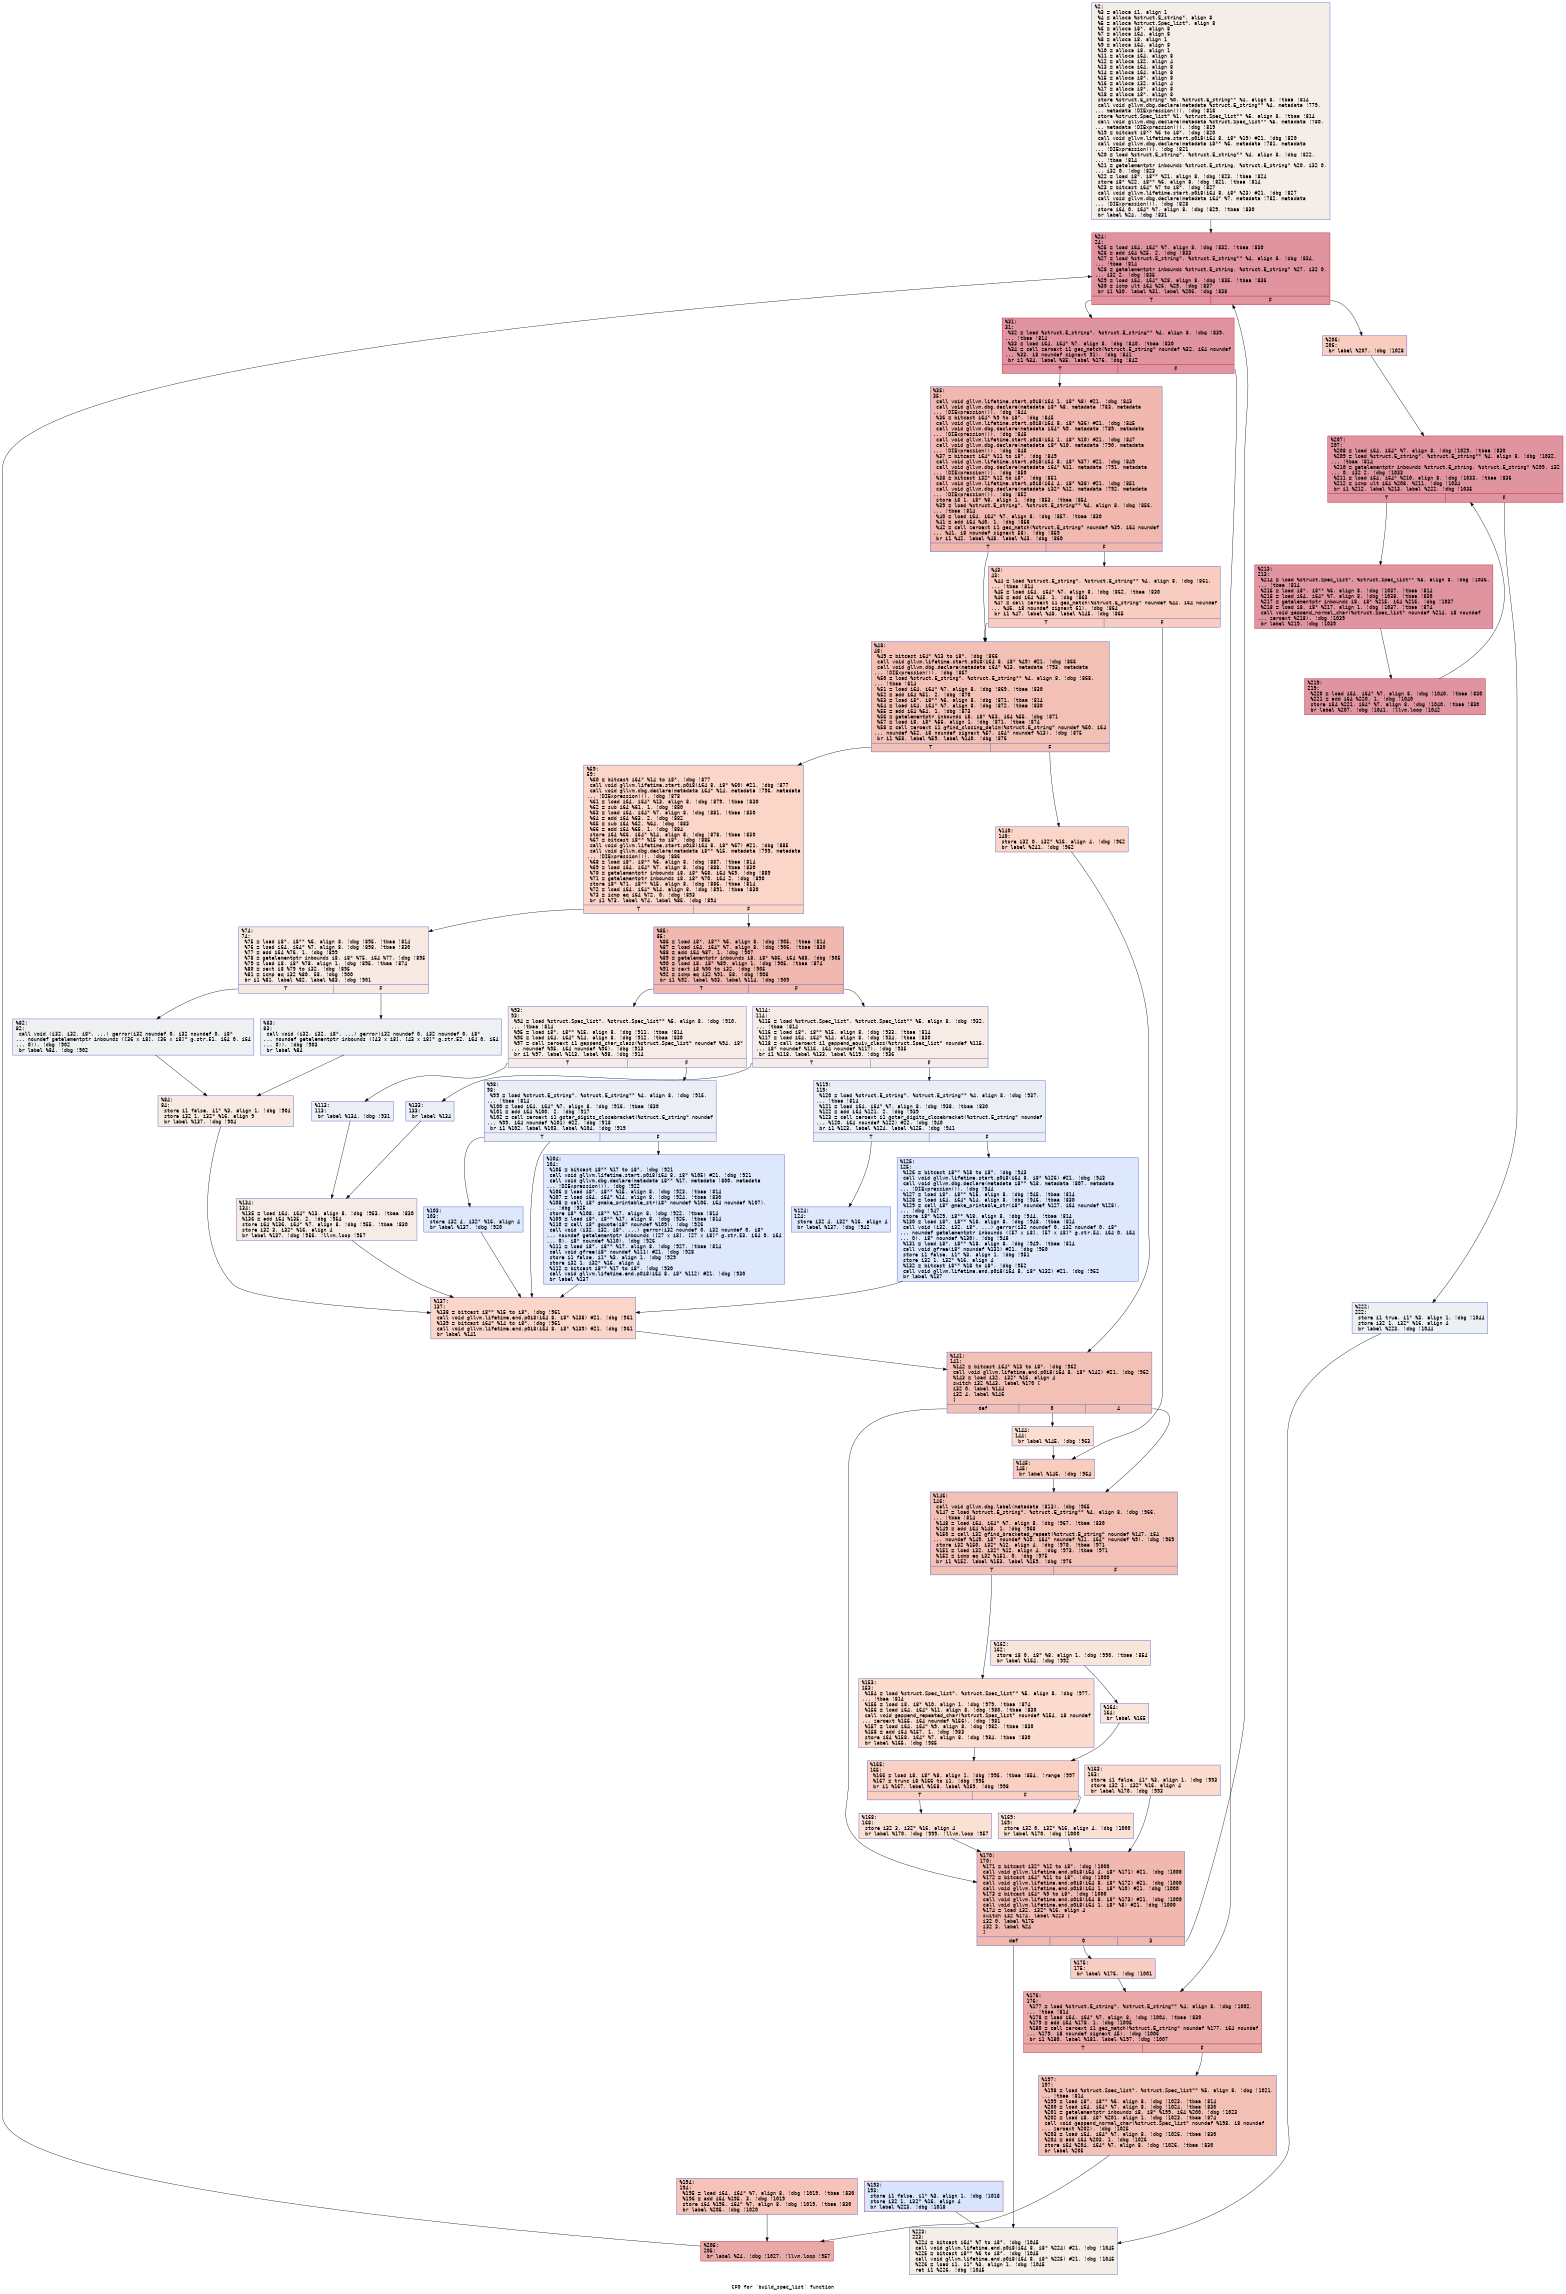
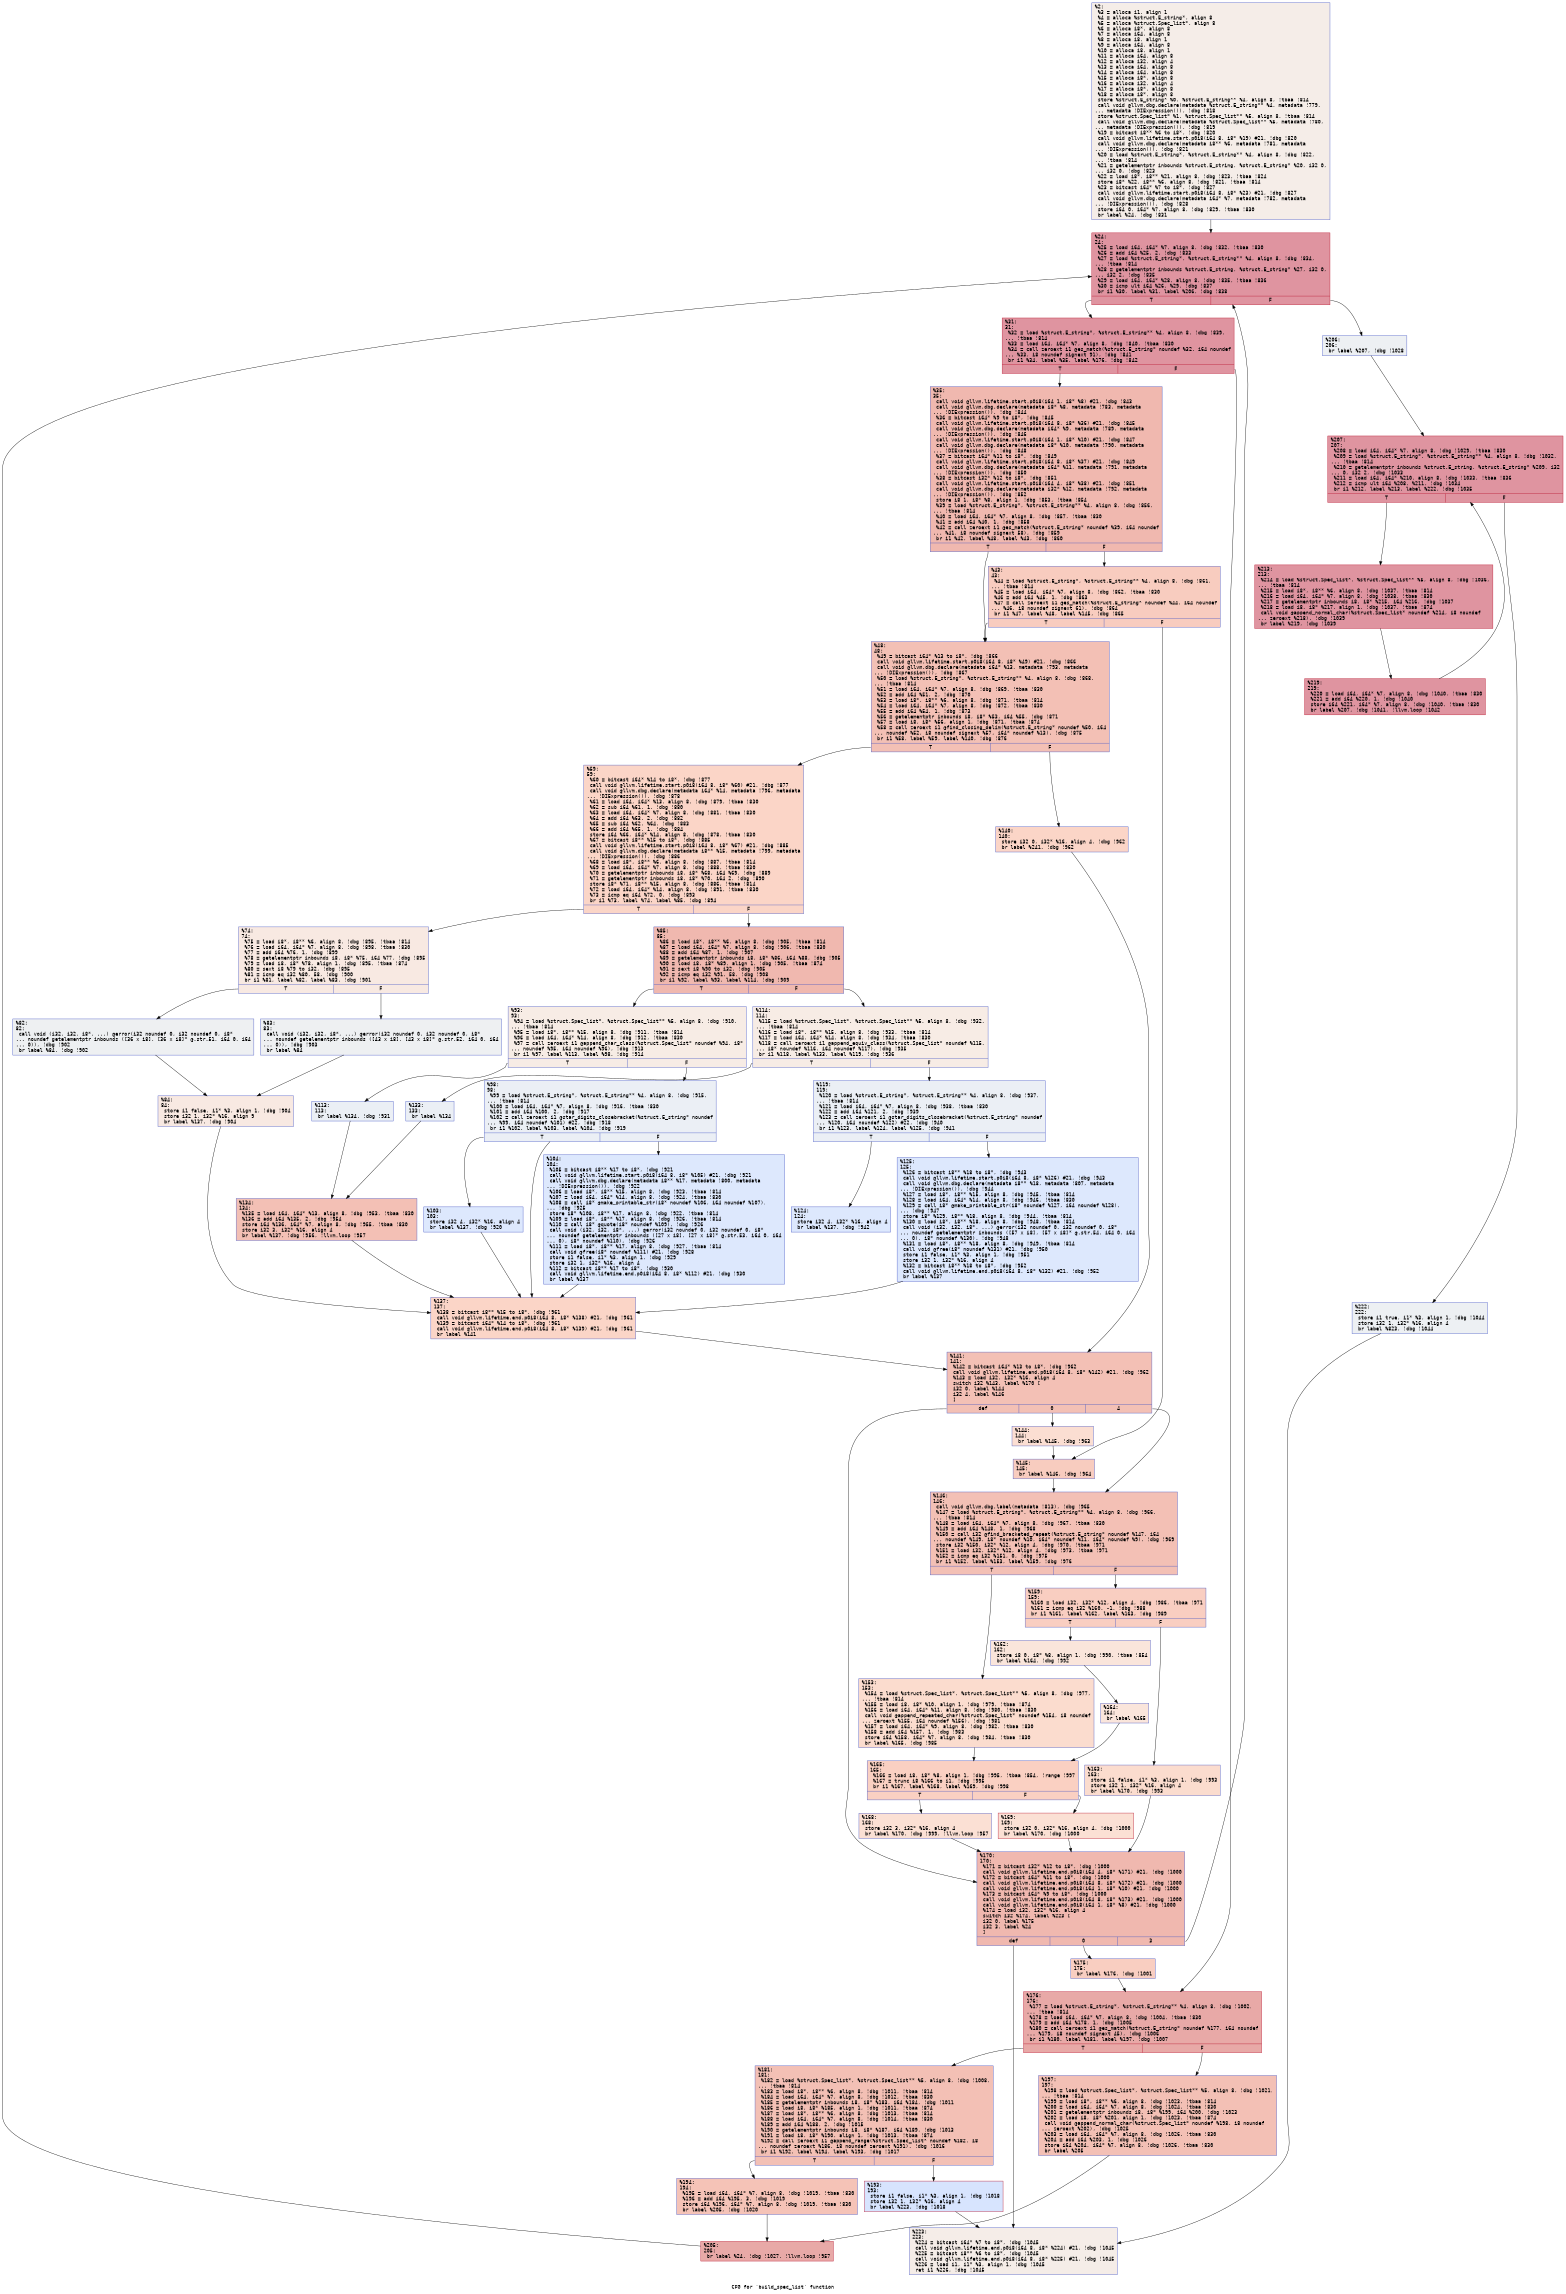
(1365, 346) -> (1365, 346)
(327, 1219) -> (327, 1219)
(1394, 1329) -> (1394, 1329)
none -> (1116, 1608)
(1066, 1826) -> (1066, 1826)
none -> (874, 2116)
